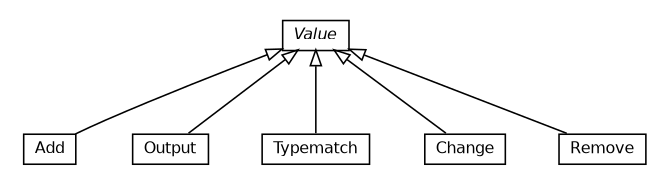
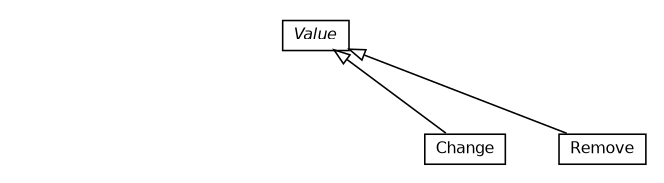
(49, 148) -> none
(171, 148) -> none
(316, 148) -> none
